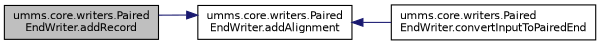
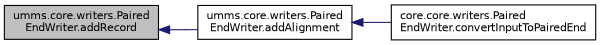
(173, 15) -> (184, 30)
(494, 22) -> (494, 22)
